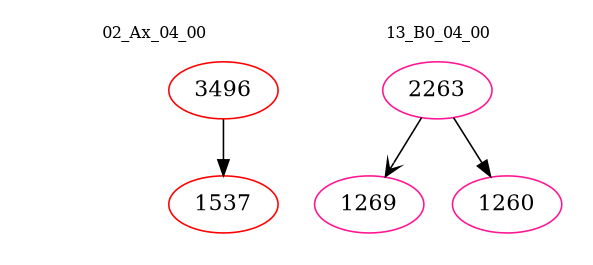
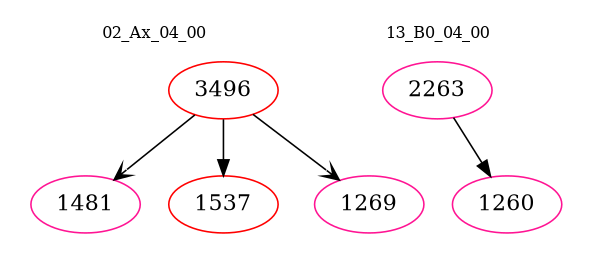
(408, 140) -> (280, 135)
none -> (86, 204)
